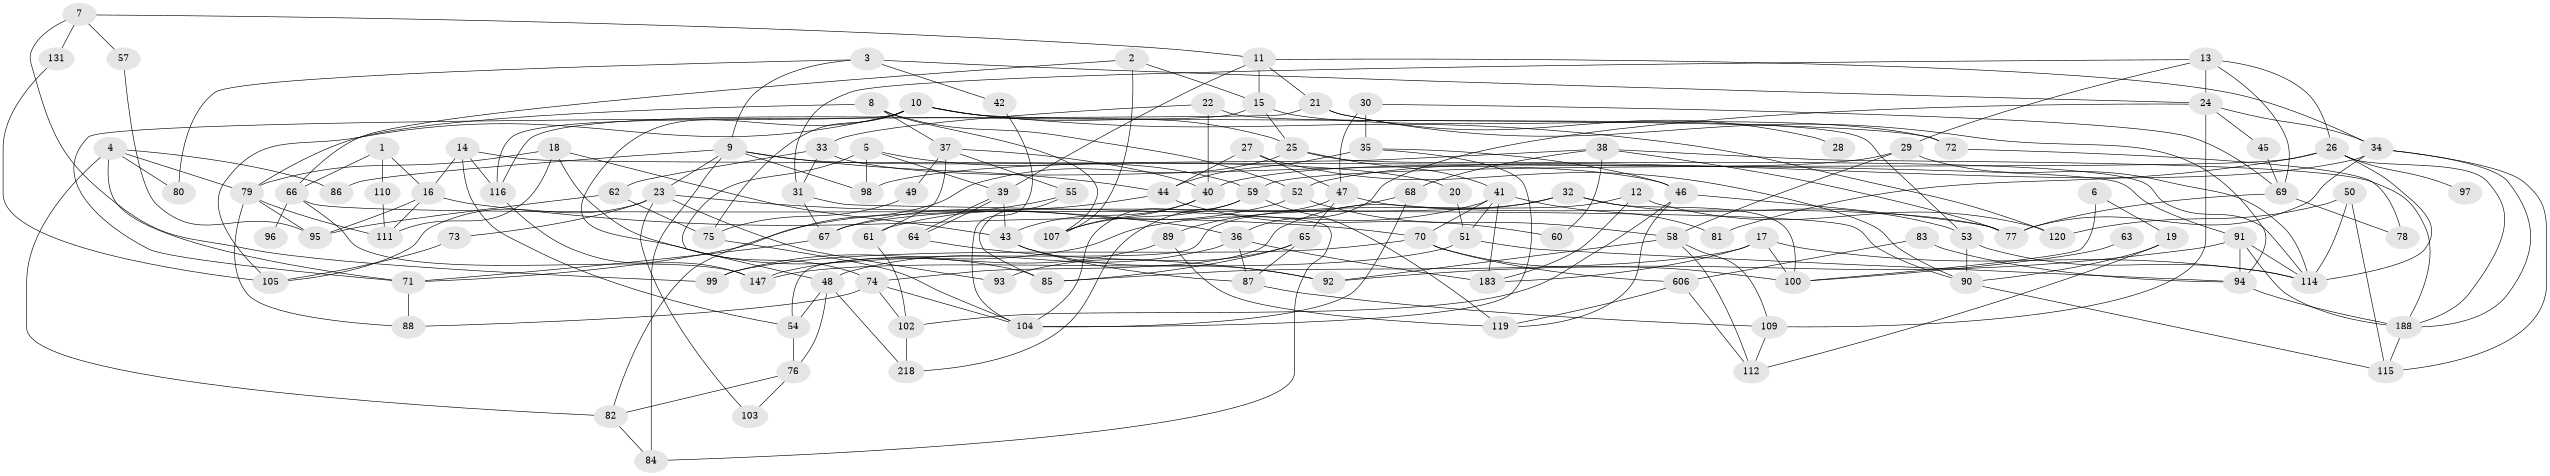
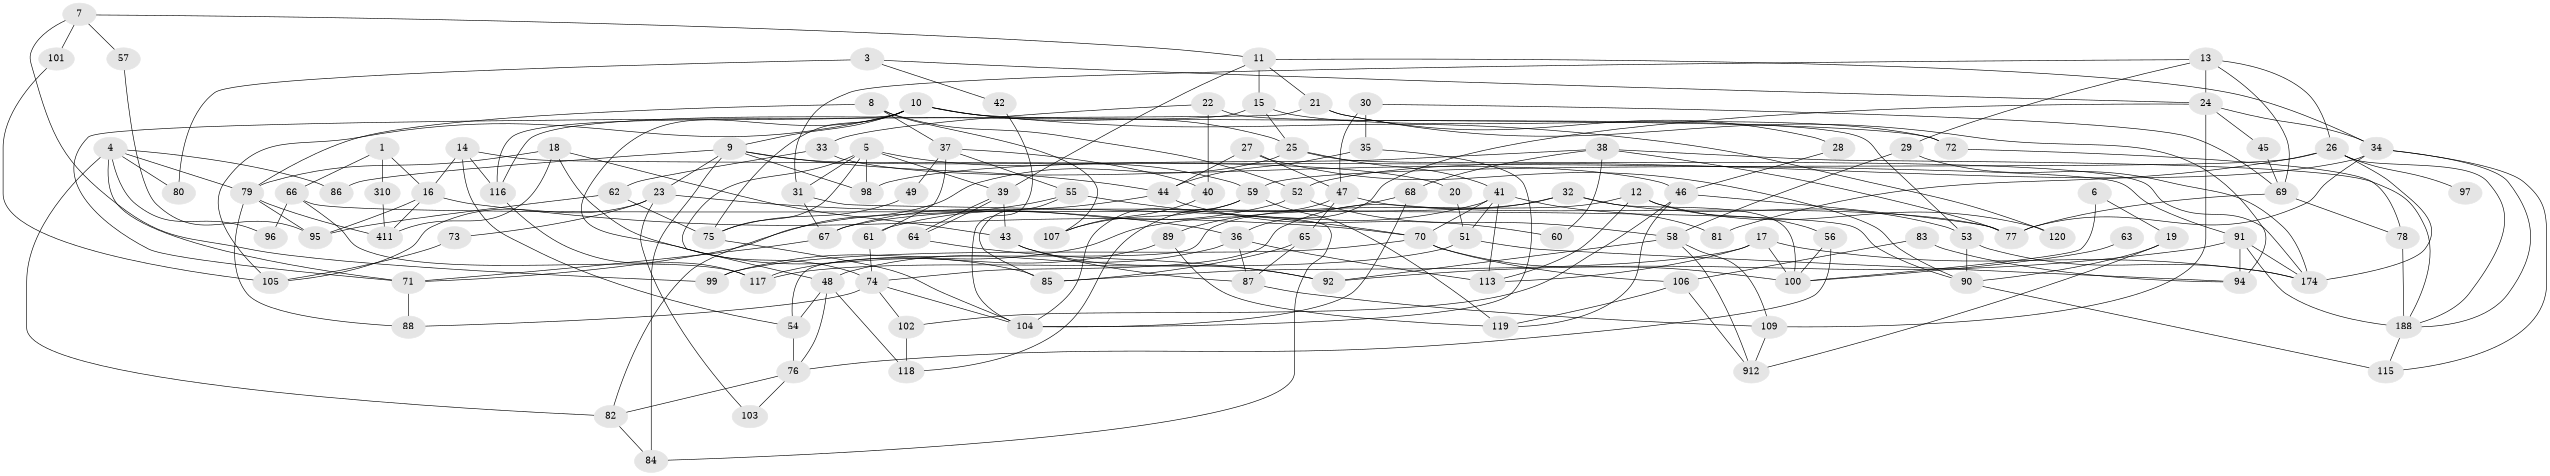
(56, 59) -> (56, 59)
(1132, 59) -> none
(777, 79) -> (825, 130)
(1462, 152) -> (1747, 174)
(1556, 165) -> none
(810, 171) -> (832, 171)
(382, 193) -> (382, 193)
(2350, 193) -> none
none -> (829, 197)
(1107, 215) -> none
none -> (1246, 216)
none -> (170, 220)
(385, 238) -> (385, 238)
none -> (1830, 238)
(758, 282) -> (758, 282)
(1000, 282) -> none
(1488, 282) -> (1488, 282)
(1681, 282) -> (1681, 282)
(2310, 282) -> (2310, 282)
(900, 285) -> (871, 260)
(2290, 301) -> (2403, 282)
(906, 372) -> (906, 372)
(1751, 372) -> (1751, 372)
